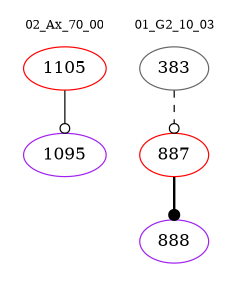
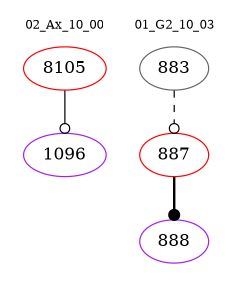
(65, 26) -> (65, 26)
(65, 68) -> (65, 68)
(174, 68) -> (174, 68)
(65, 155) -> (65, 155)
